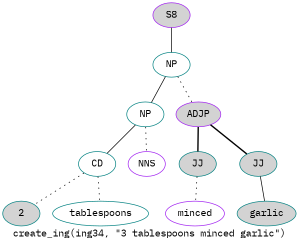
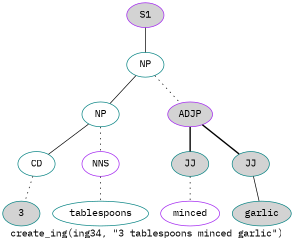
(172, 15) -> (145, 15)
(99, 189) -> (101, 189)
(21, 214) -> (21, 214)
